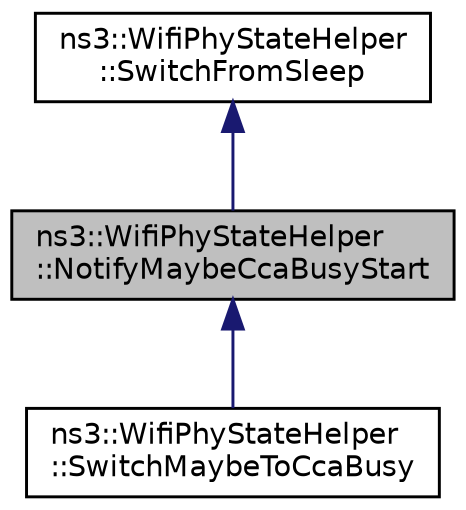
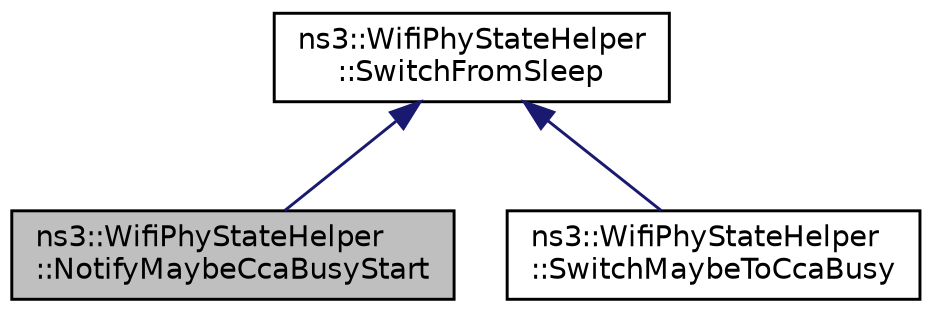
(233, 369) -> (604, 165)
